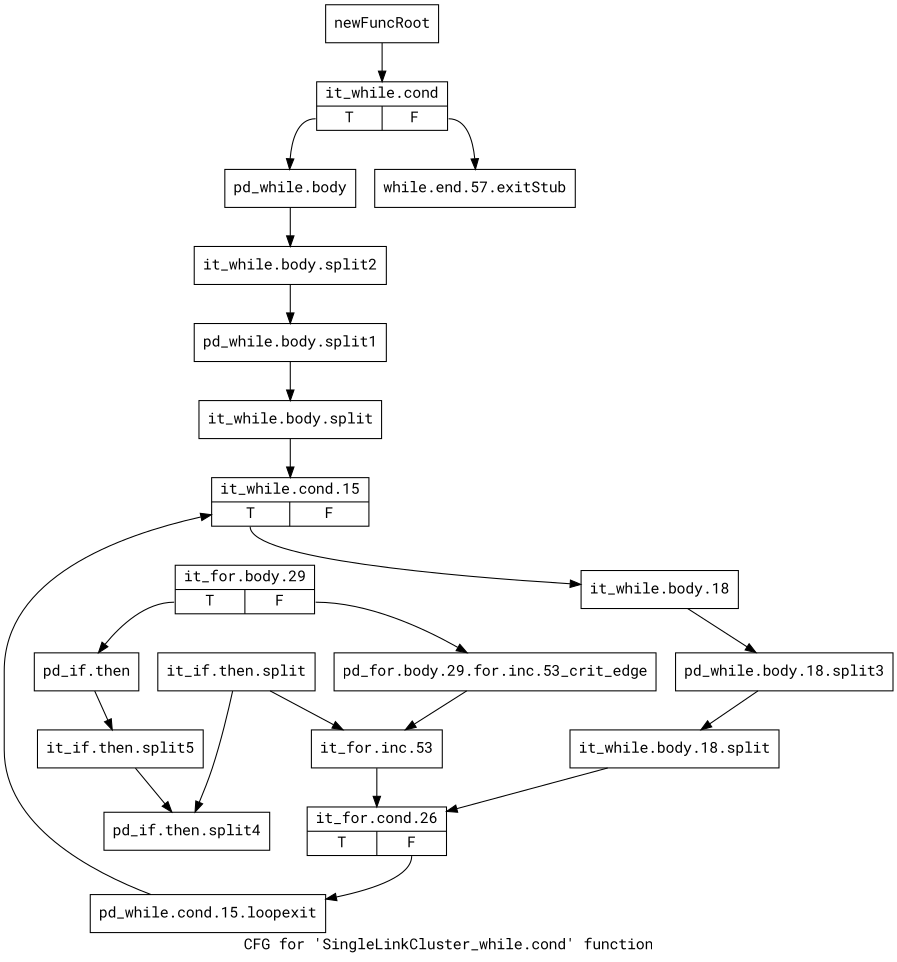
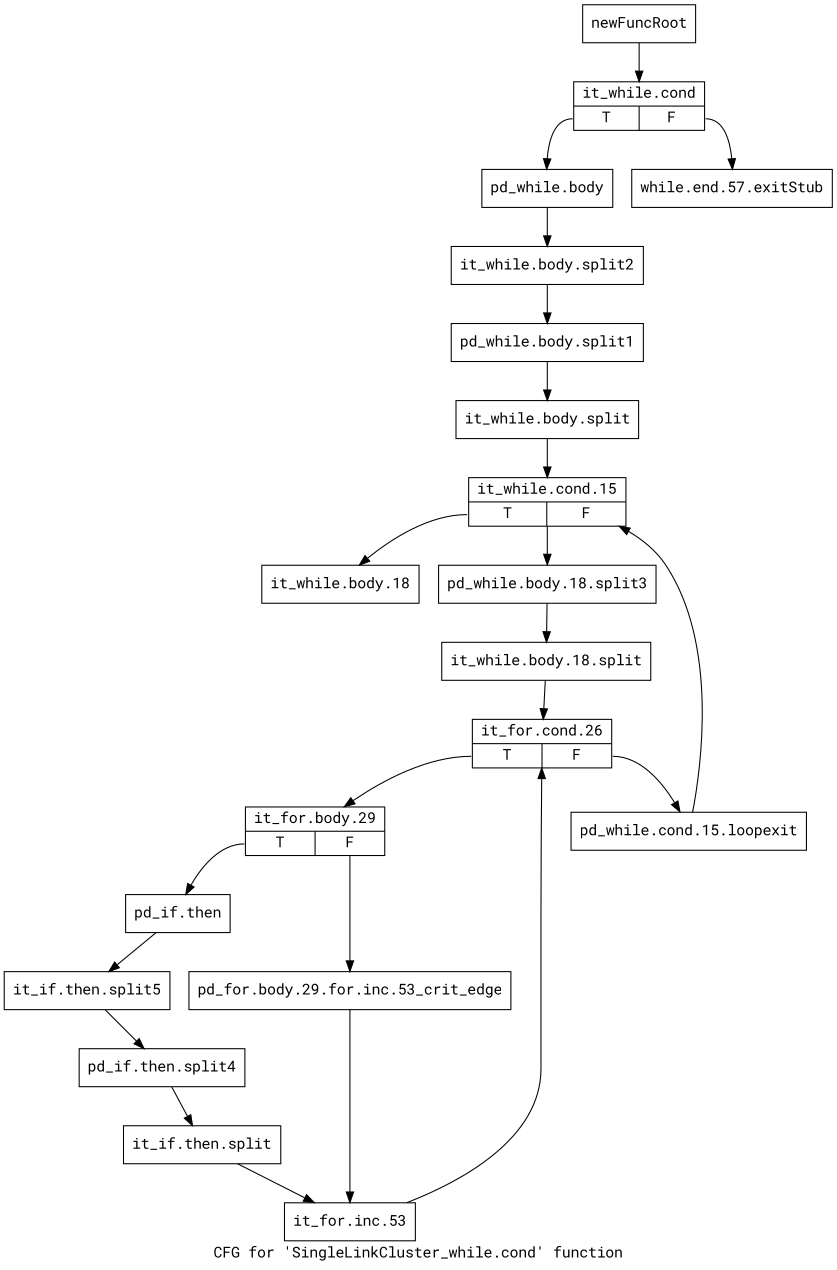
(717, 628) -> (547, 540)
(219, 747) -> (180, 1102)
none -> (409, 770)
